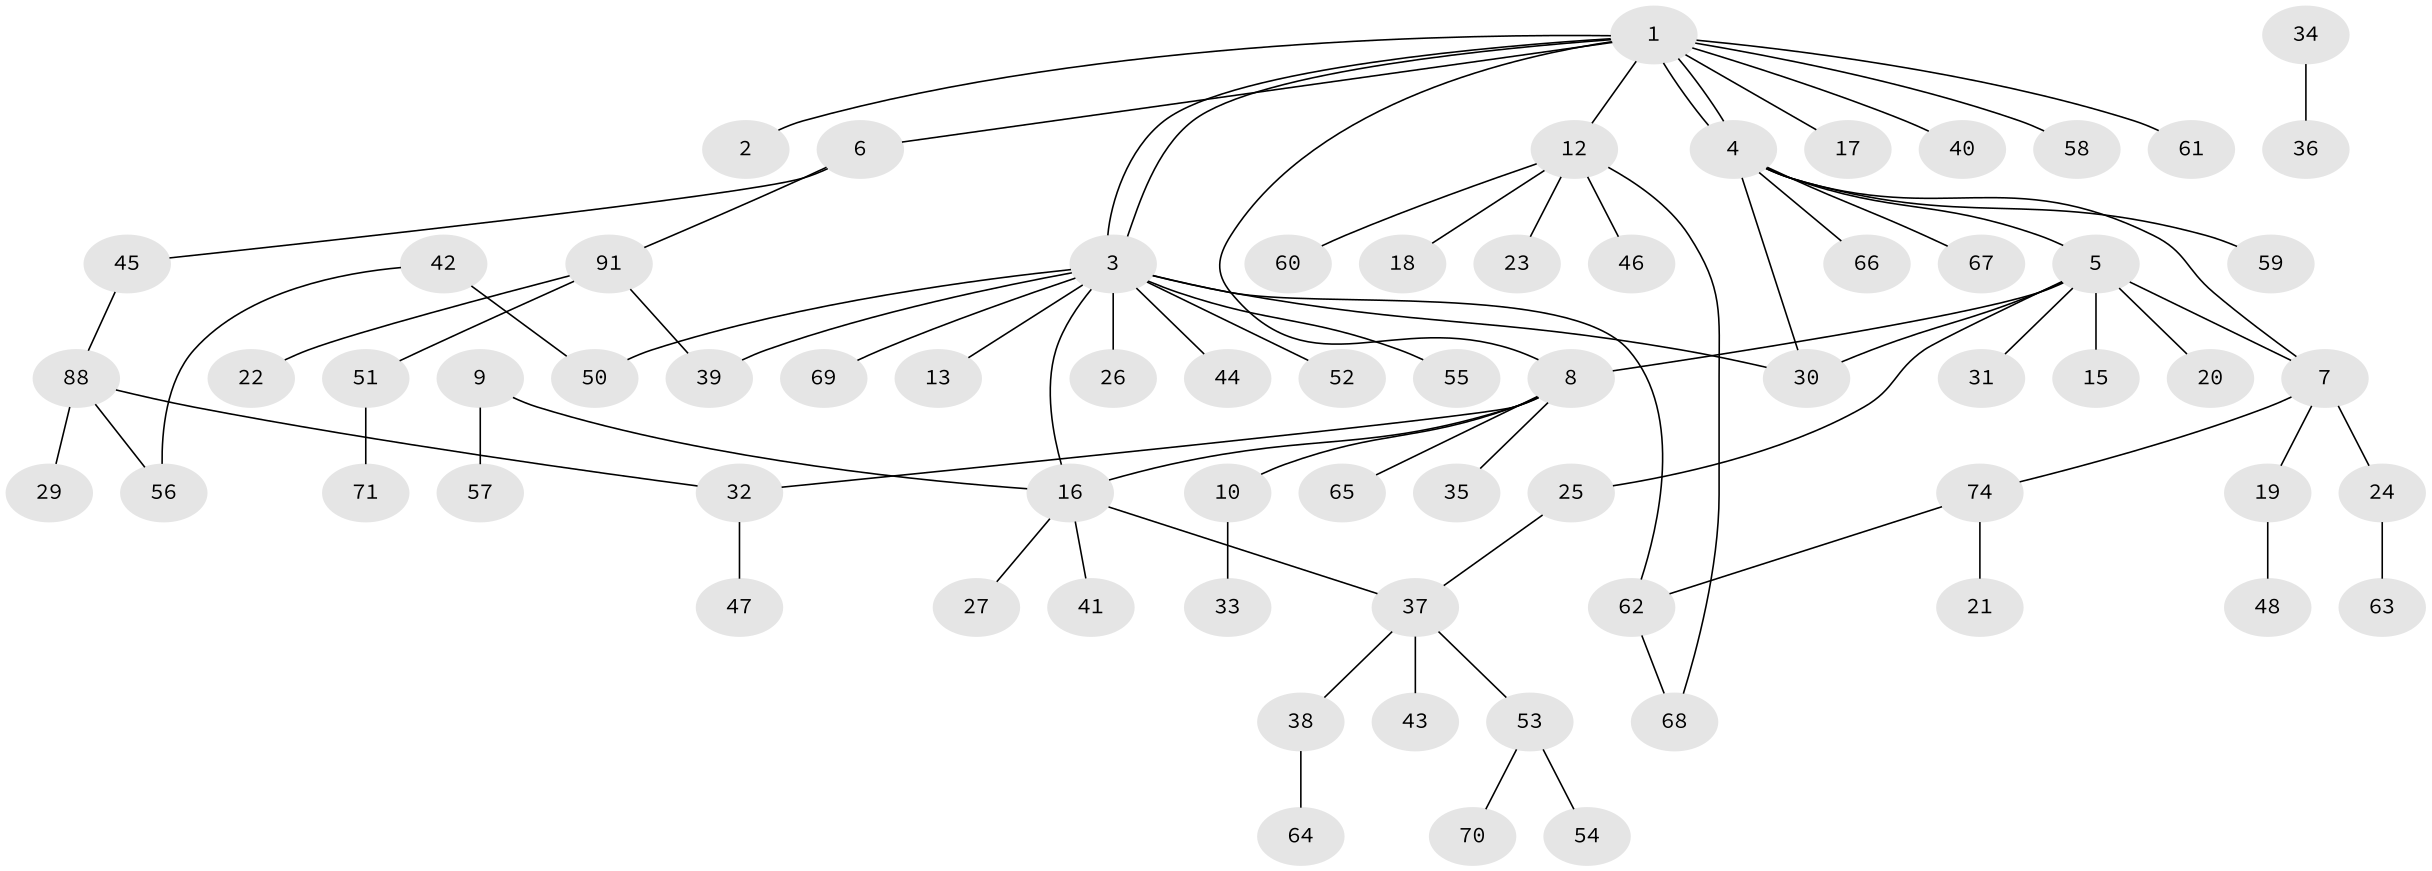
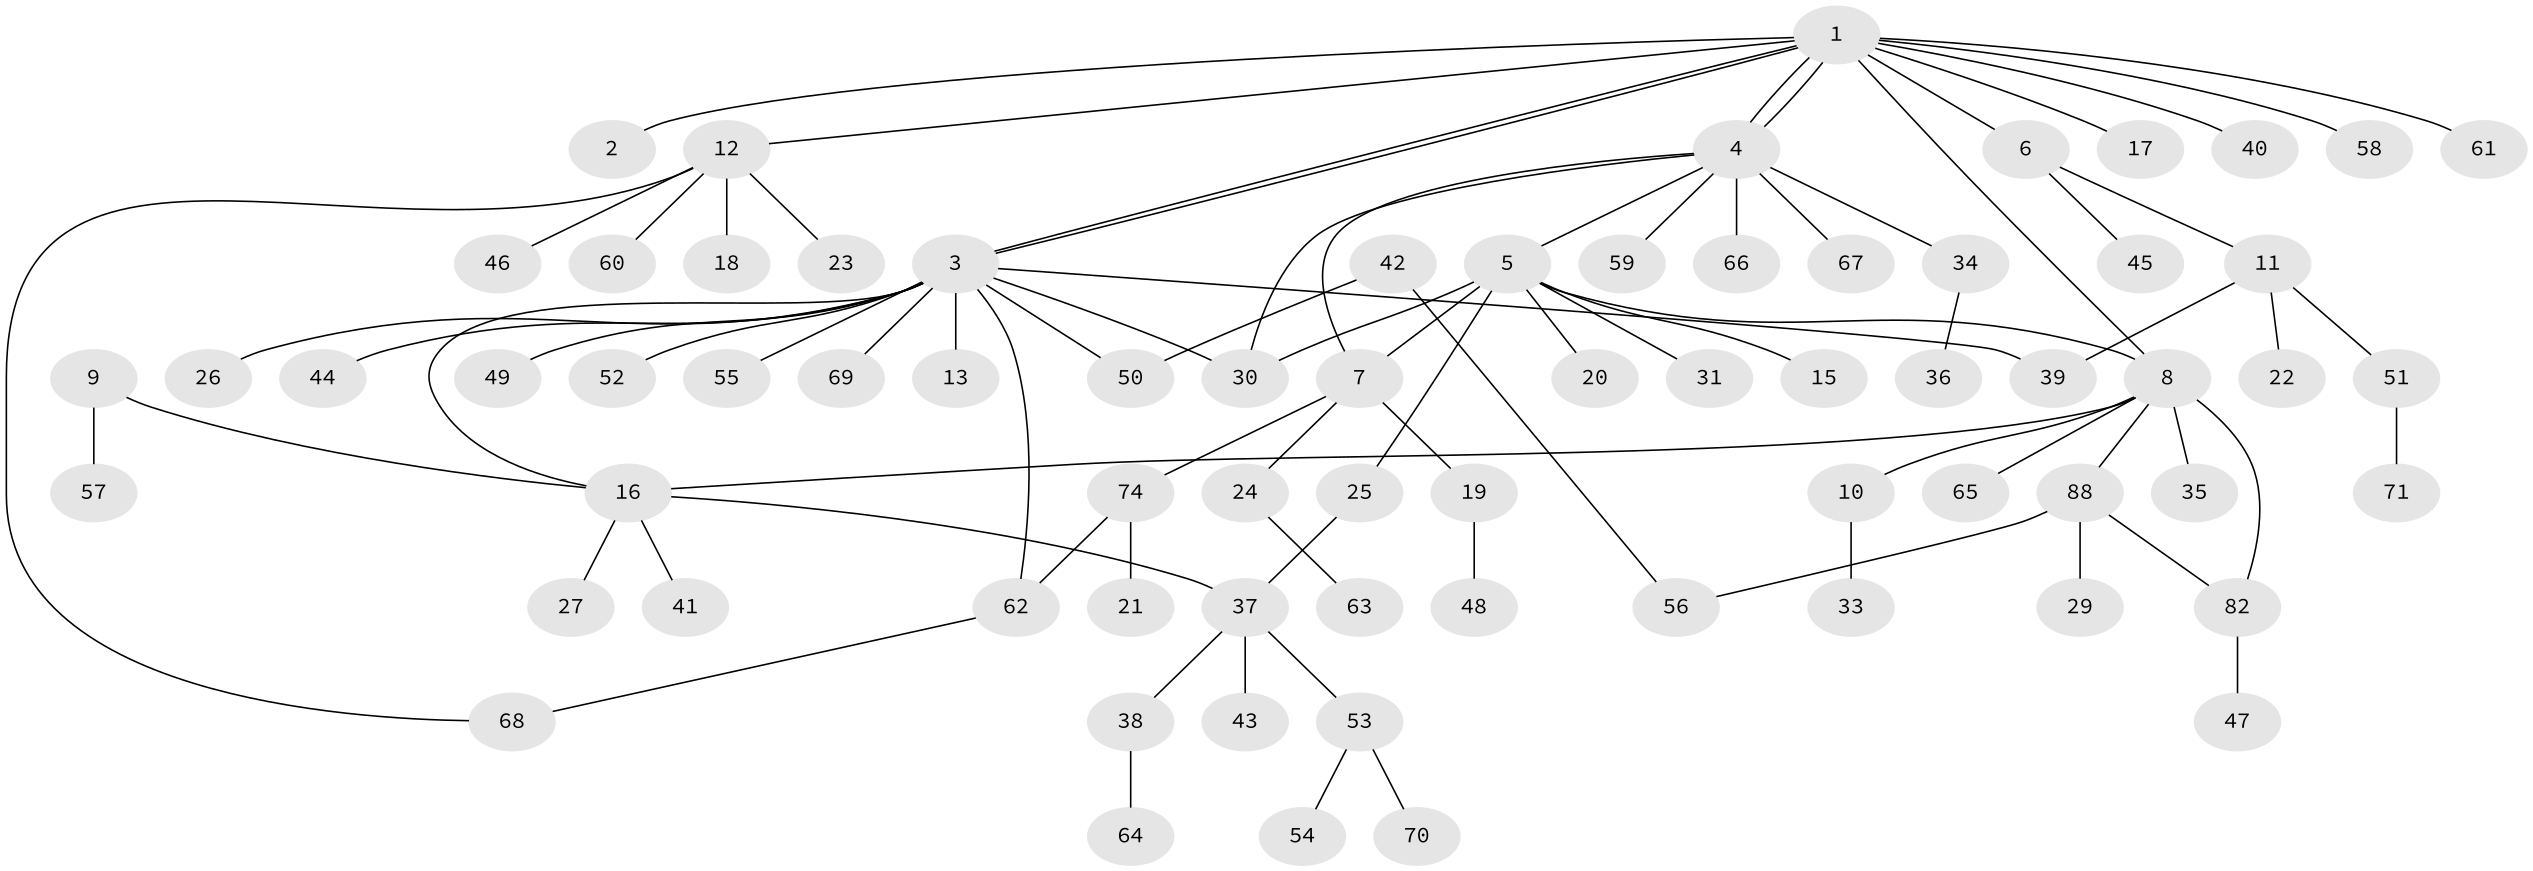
none -> (1851, 207)
(609, 264) -> (2268, 264)
(102, 321) -> (2124, 436)
none -> (498, 378)
(739, 493) -> (2238, 607)
